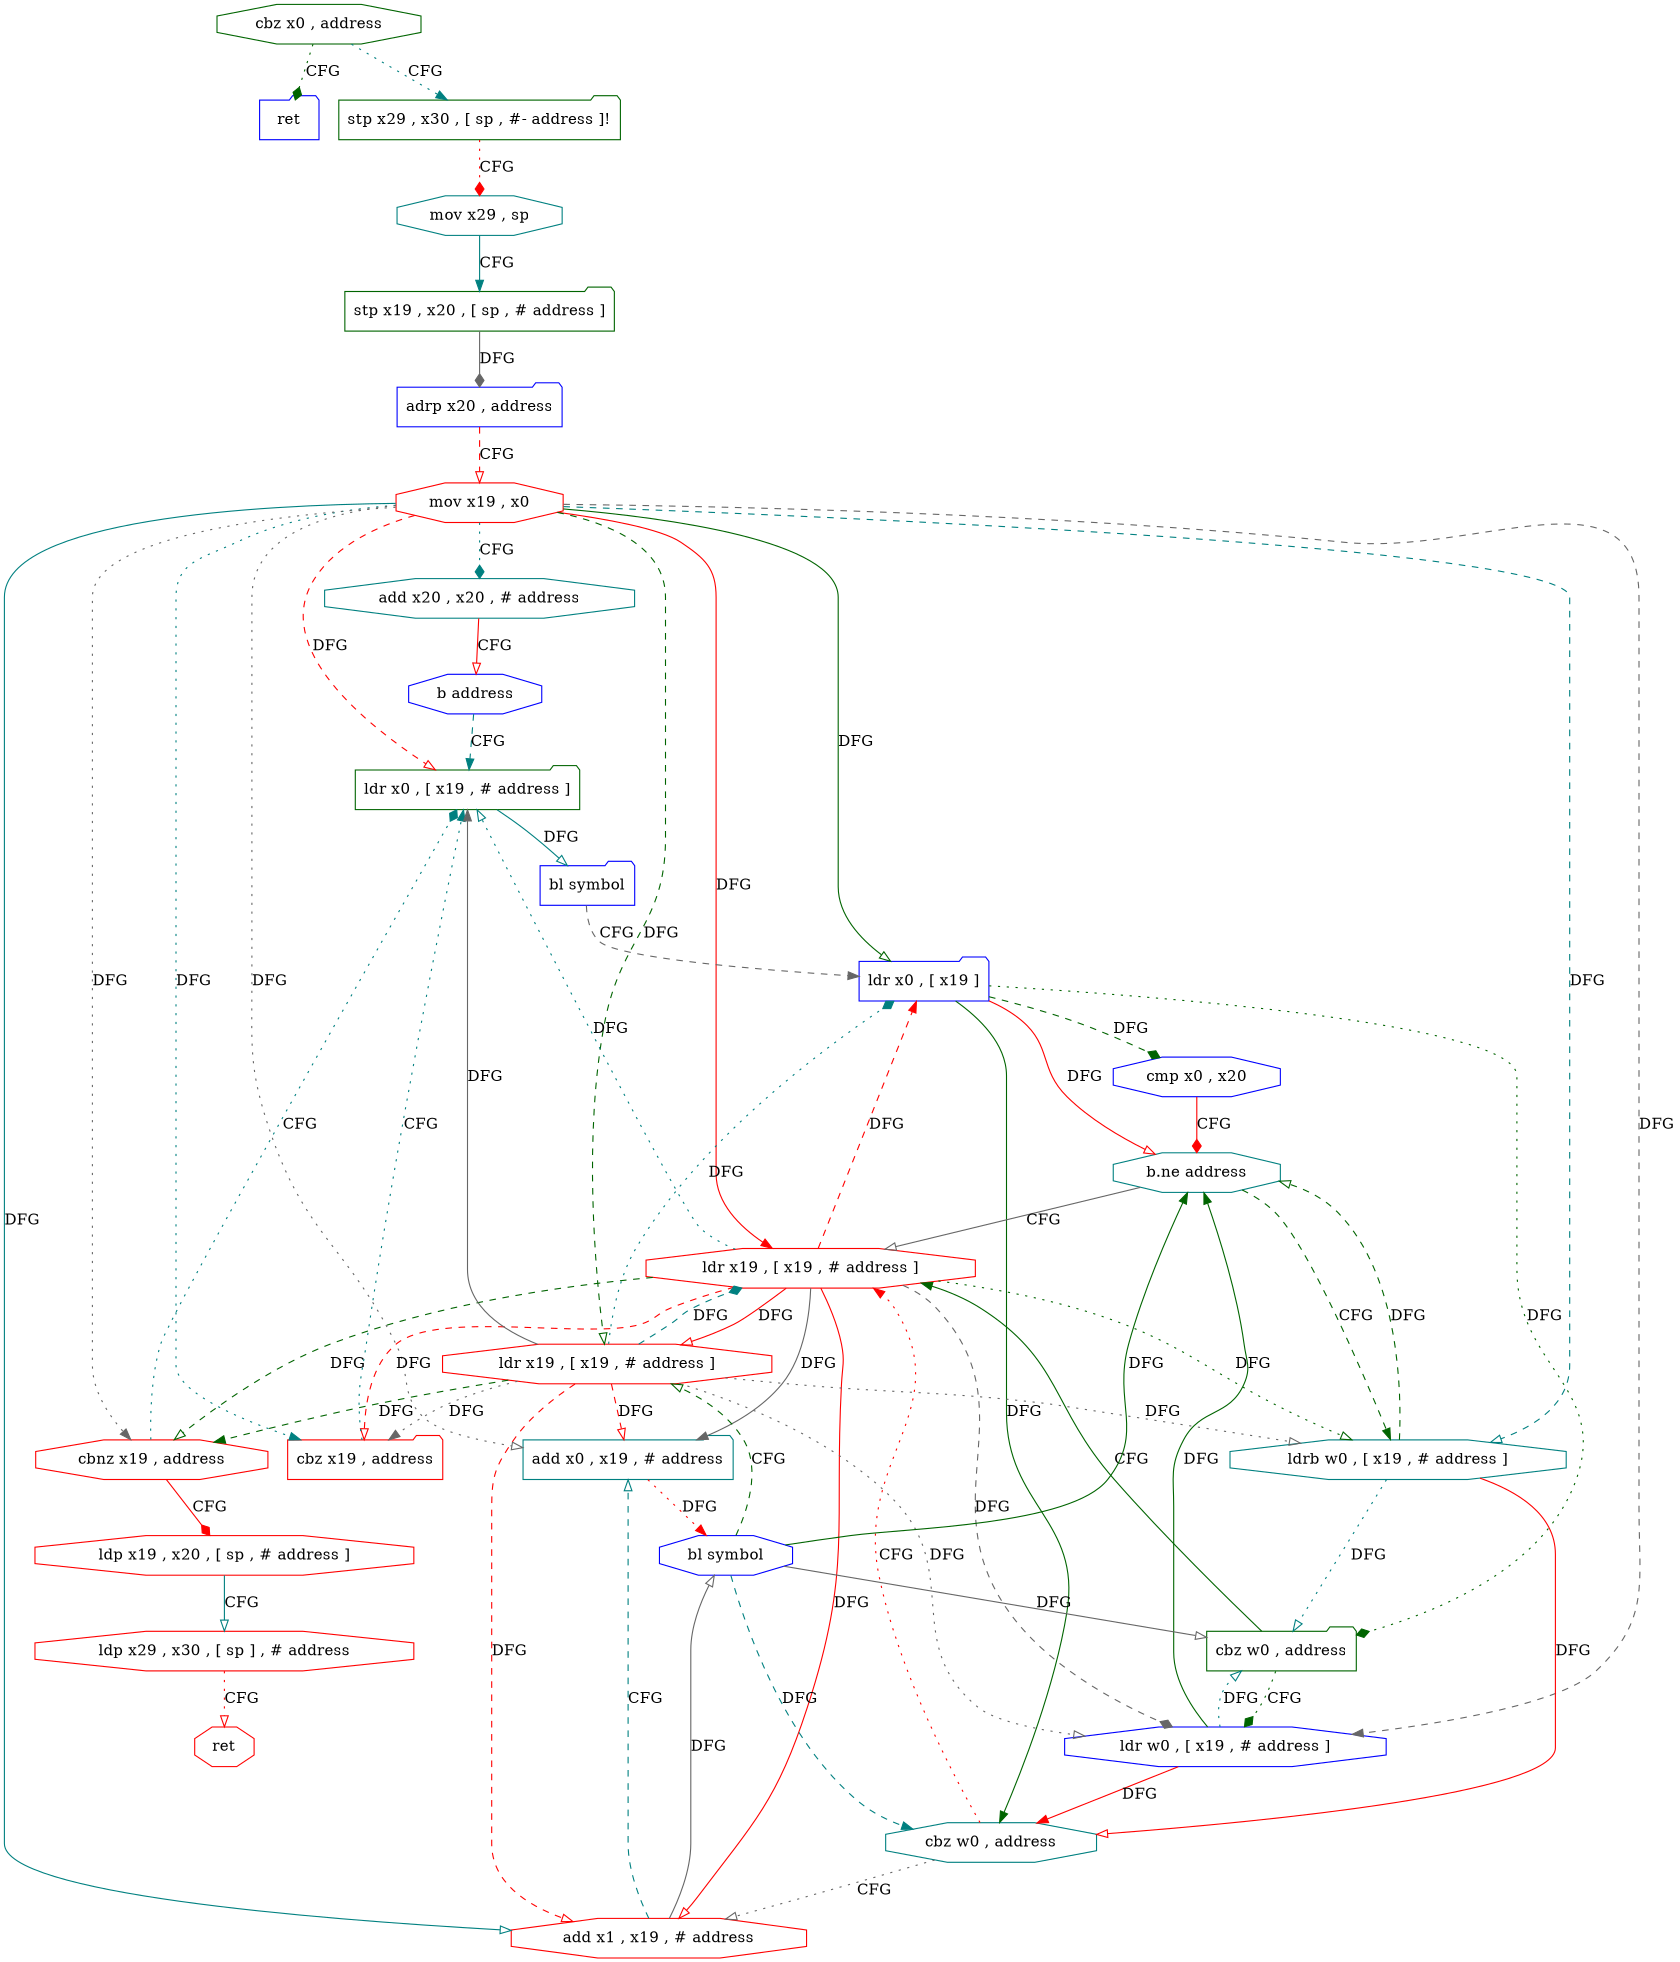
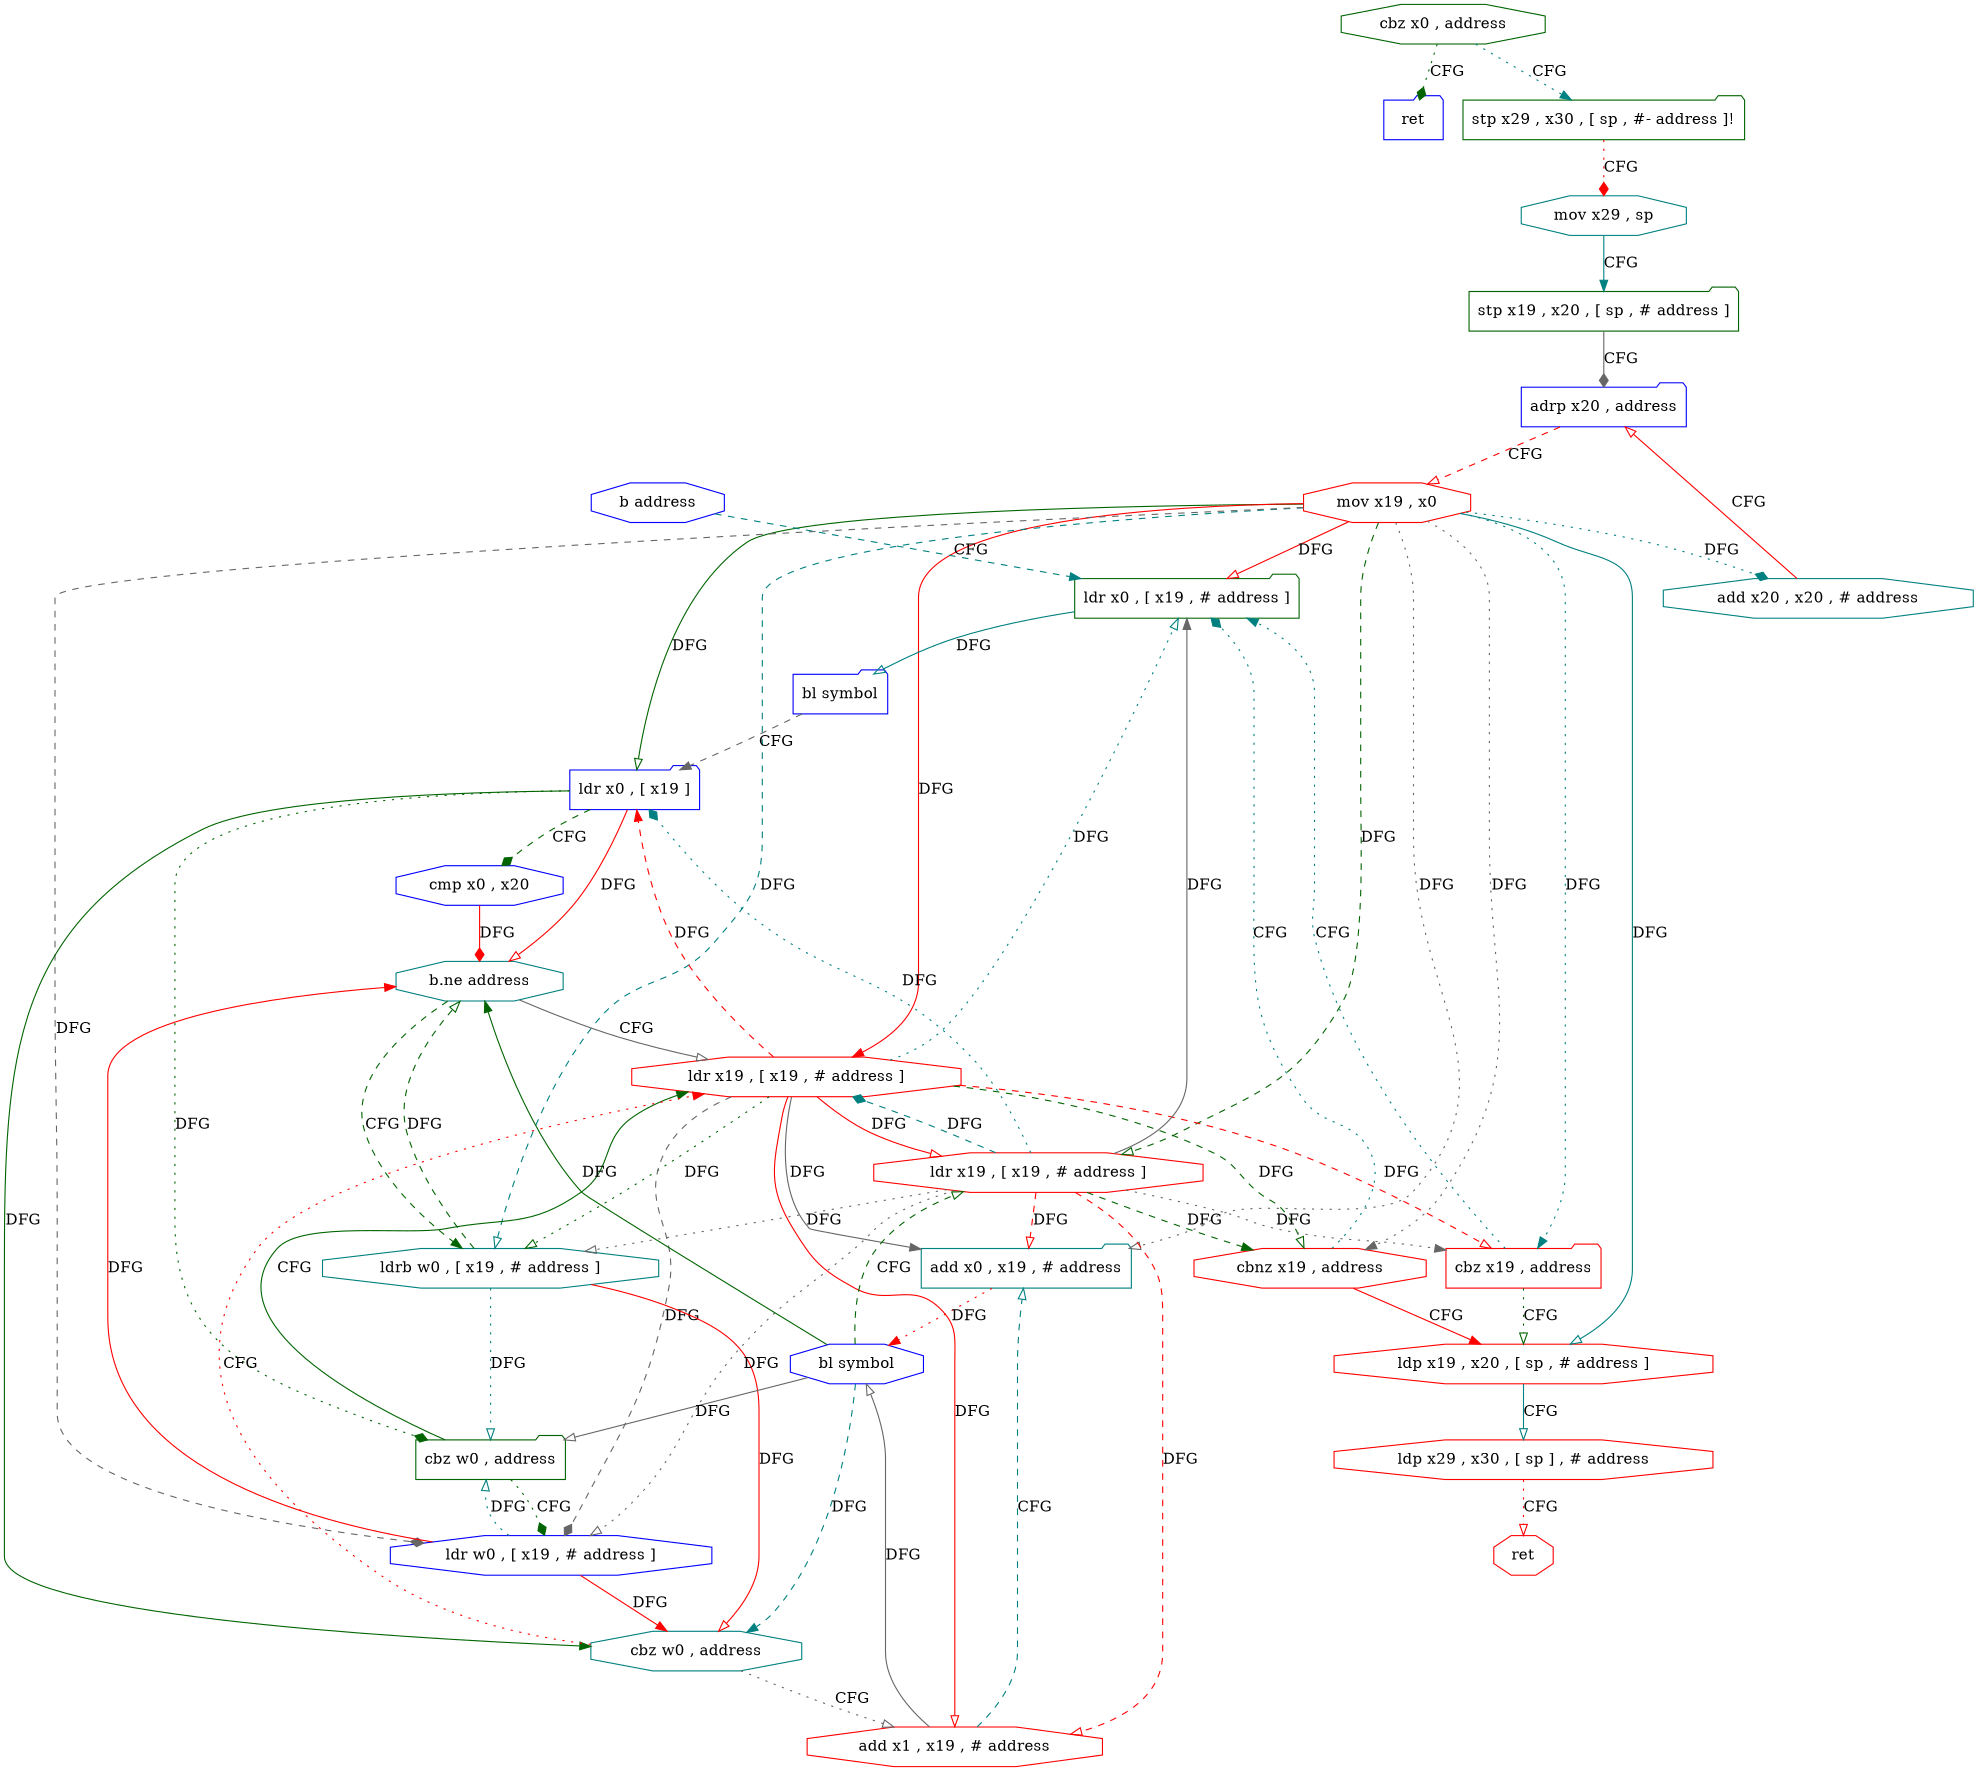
(498, 359) -> (1621, 359)
(497, 551) -> (1722, 551)
(306, 635) -> (1293, 548)
(478, 641) -> (1715, 506)
(1639, 701) -> (77, 591)
(1131, 1029) -> (570, 838)
(1214, 1125) -> (498, 933)
(4, 1266) -> (1632, 877)
none -> (1524, 1311)
(1178, 1452) -> (108, 1259)
(184, 1502) -> (1412, 1314)
